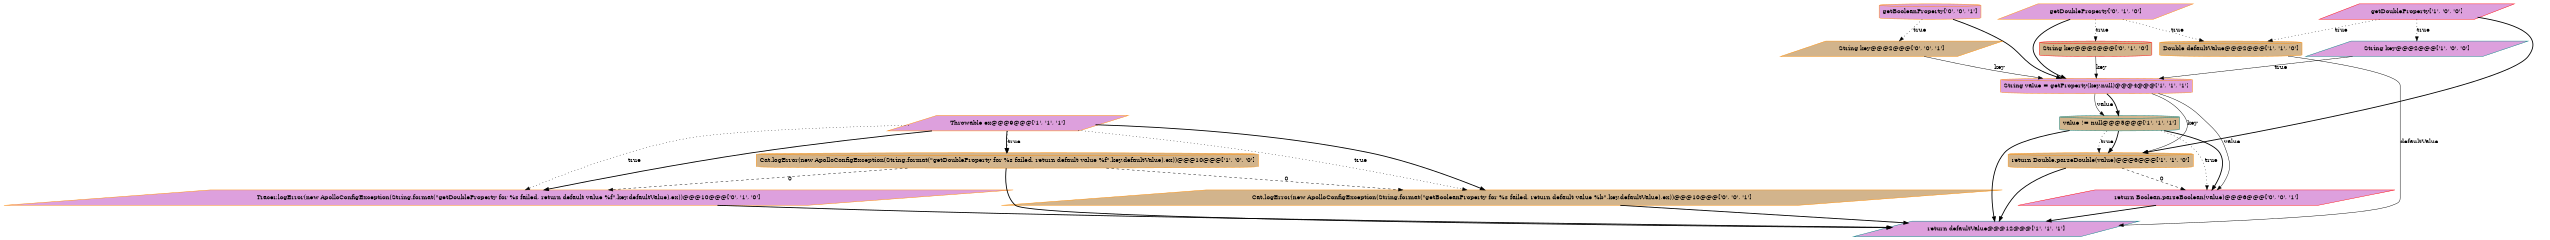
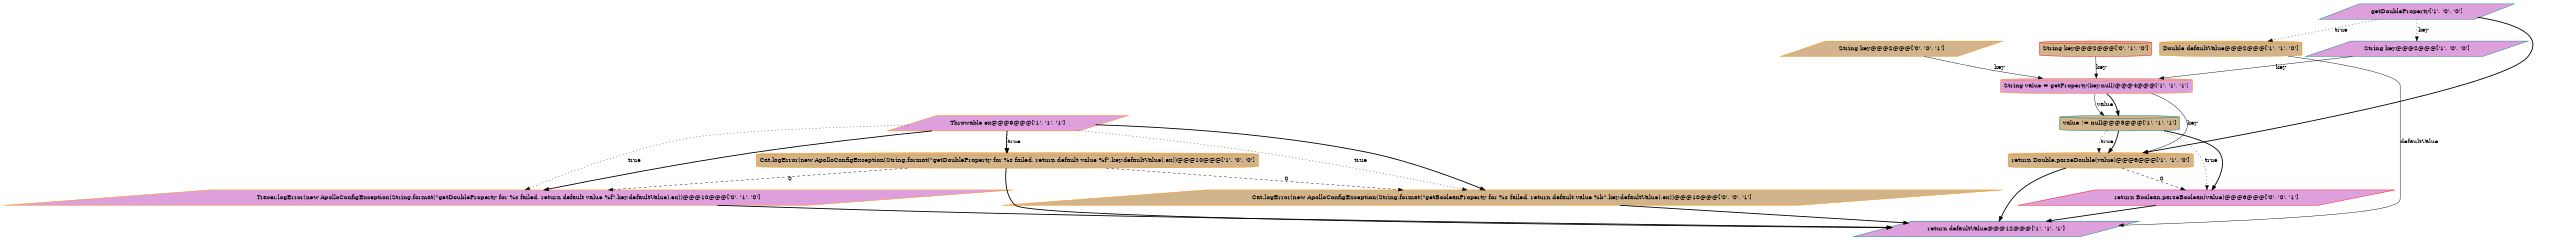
(1930, 12) -> none
(2096, 12) -> none
(2417, 12) -> (2417, 12)
(2423, 30) -> (2423, 30)
(2281, 67) -> (2281, 67)
(2213, 128) -> none
(2005, 152) -> none
